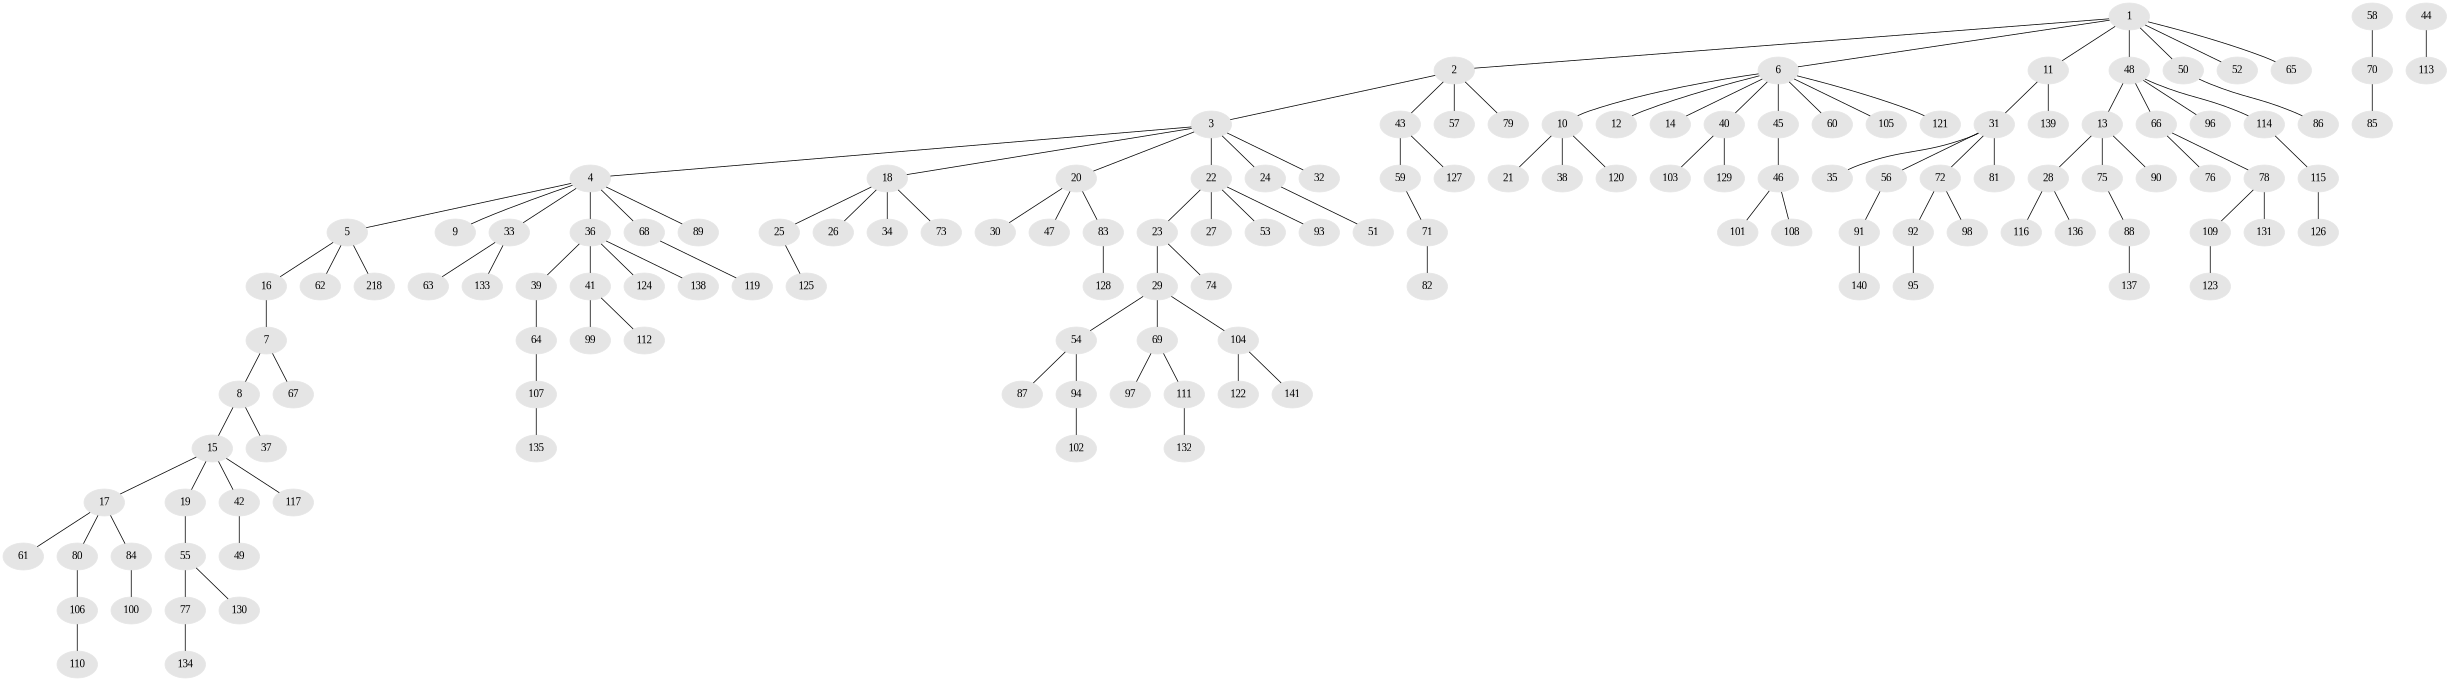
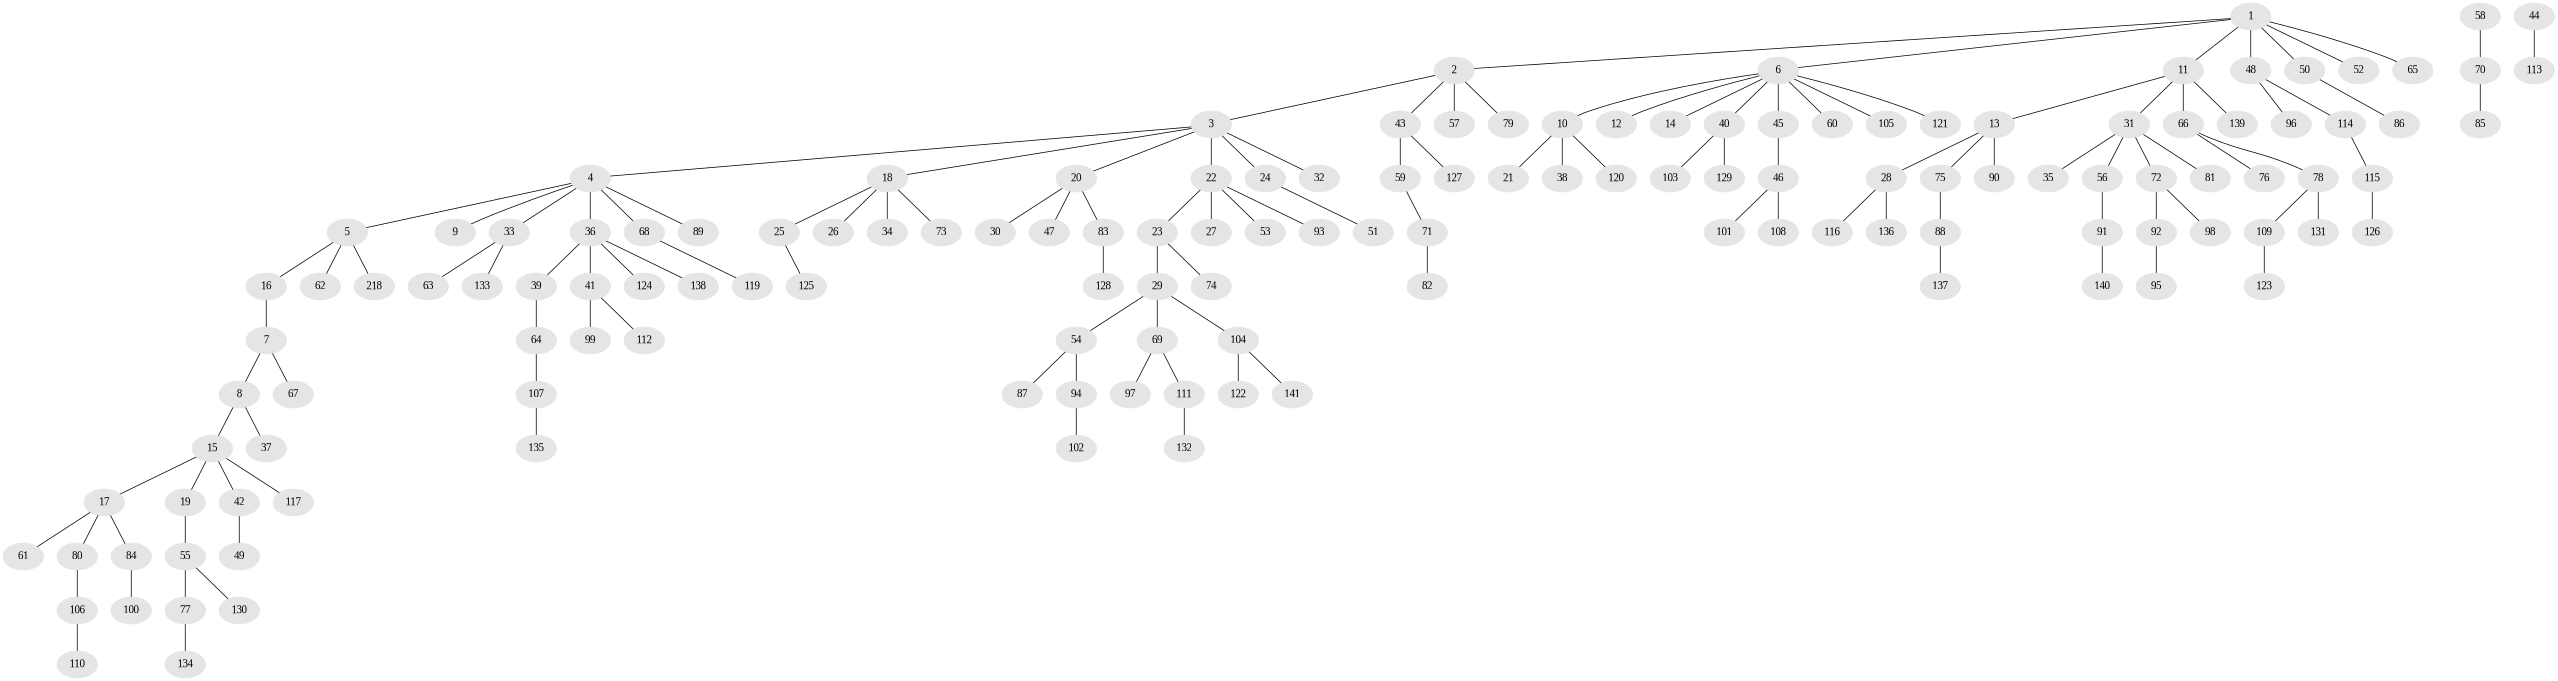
(2116, 98) -> (2089, 97)
(2143, 98) -> (2183, 98)
